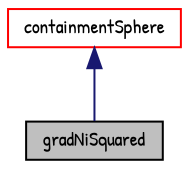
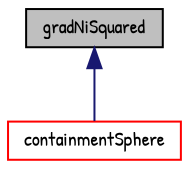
(94, 95) -> (94, 95)
